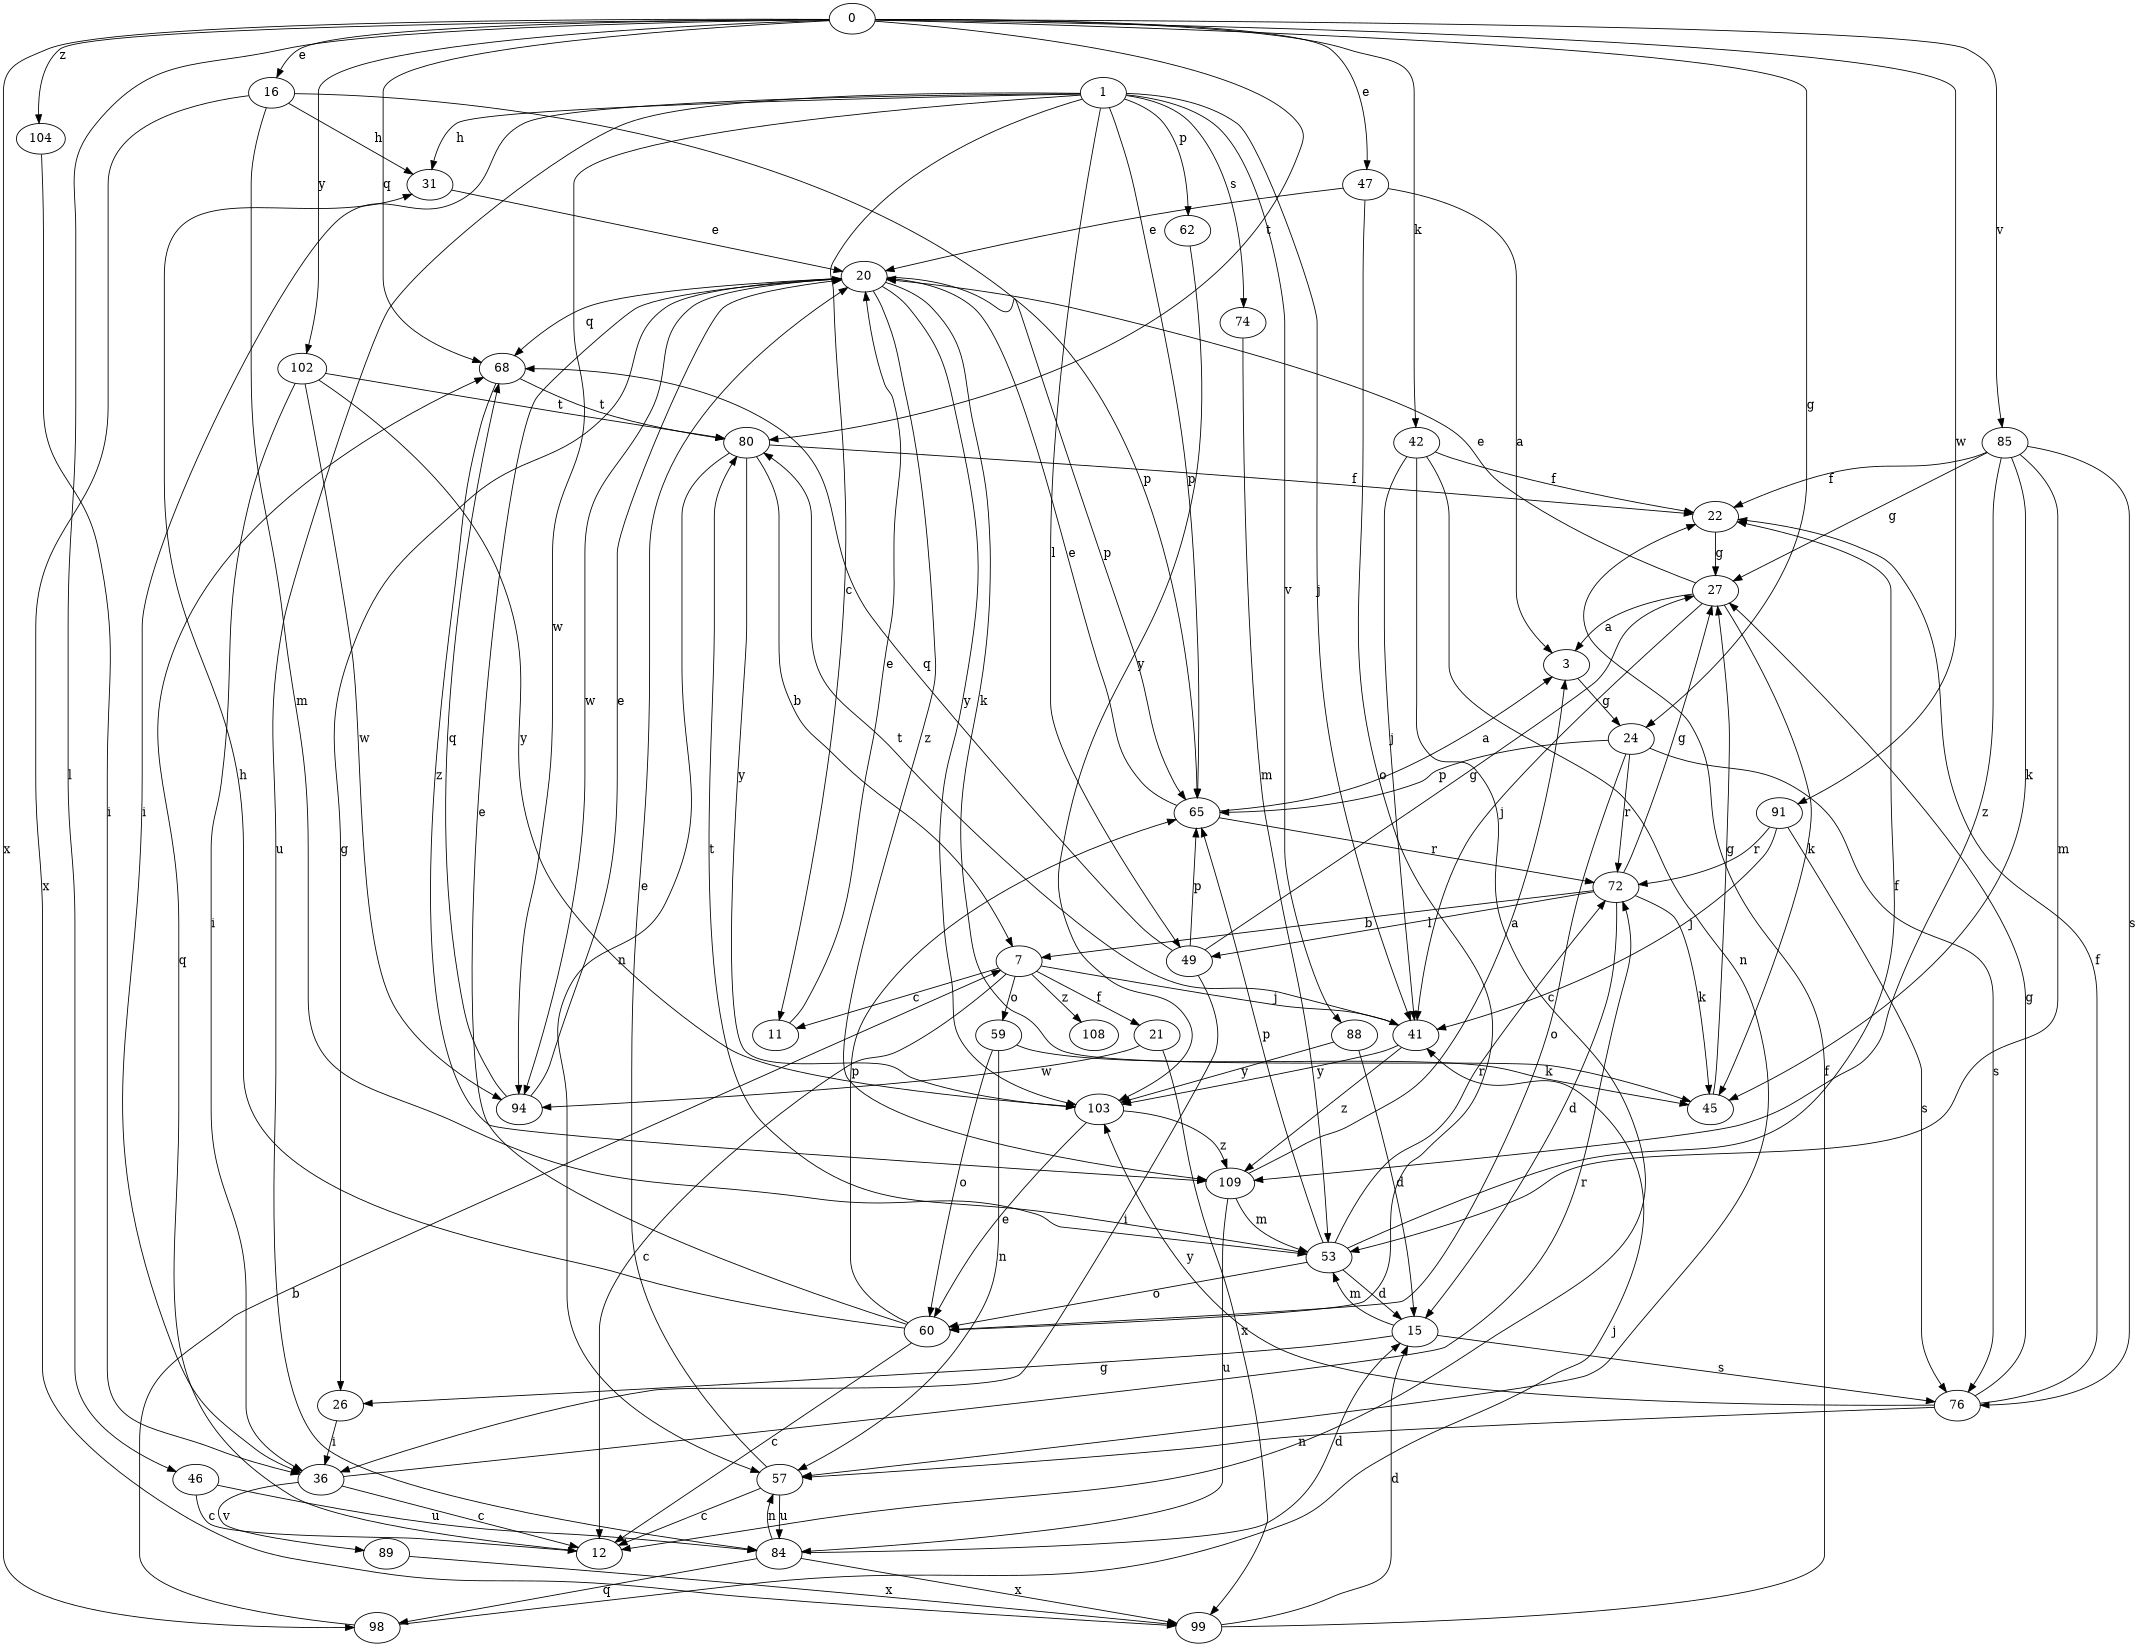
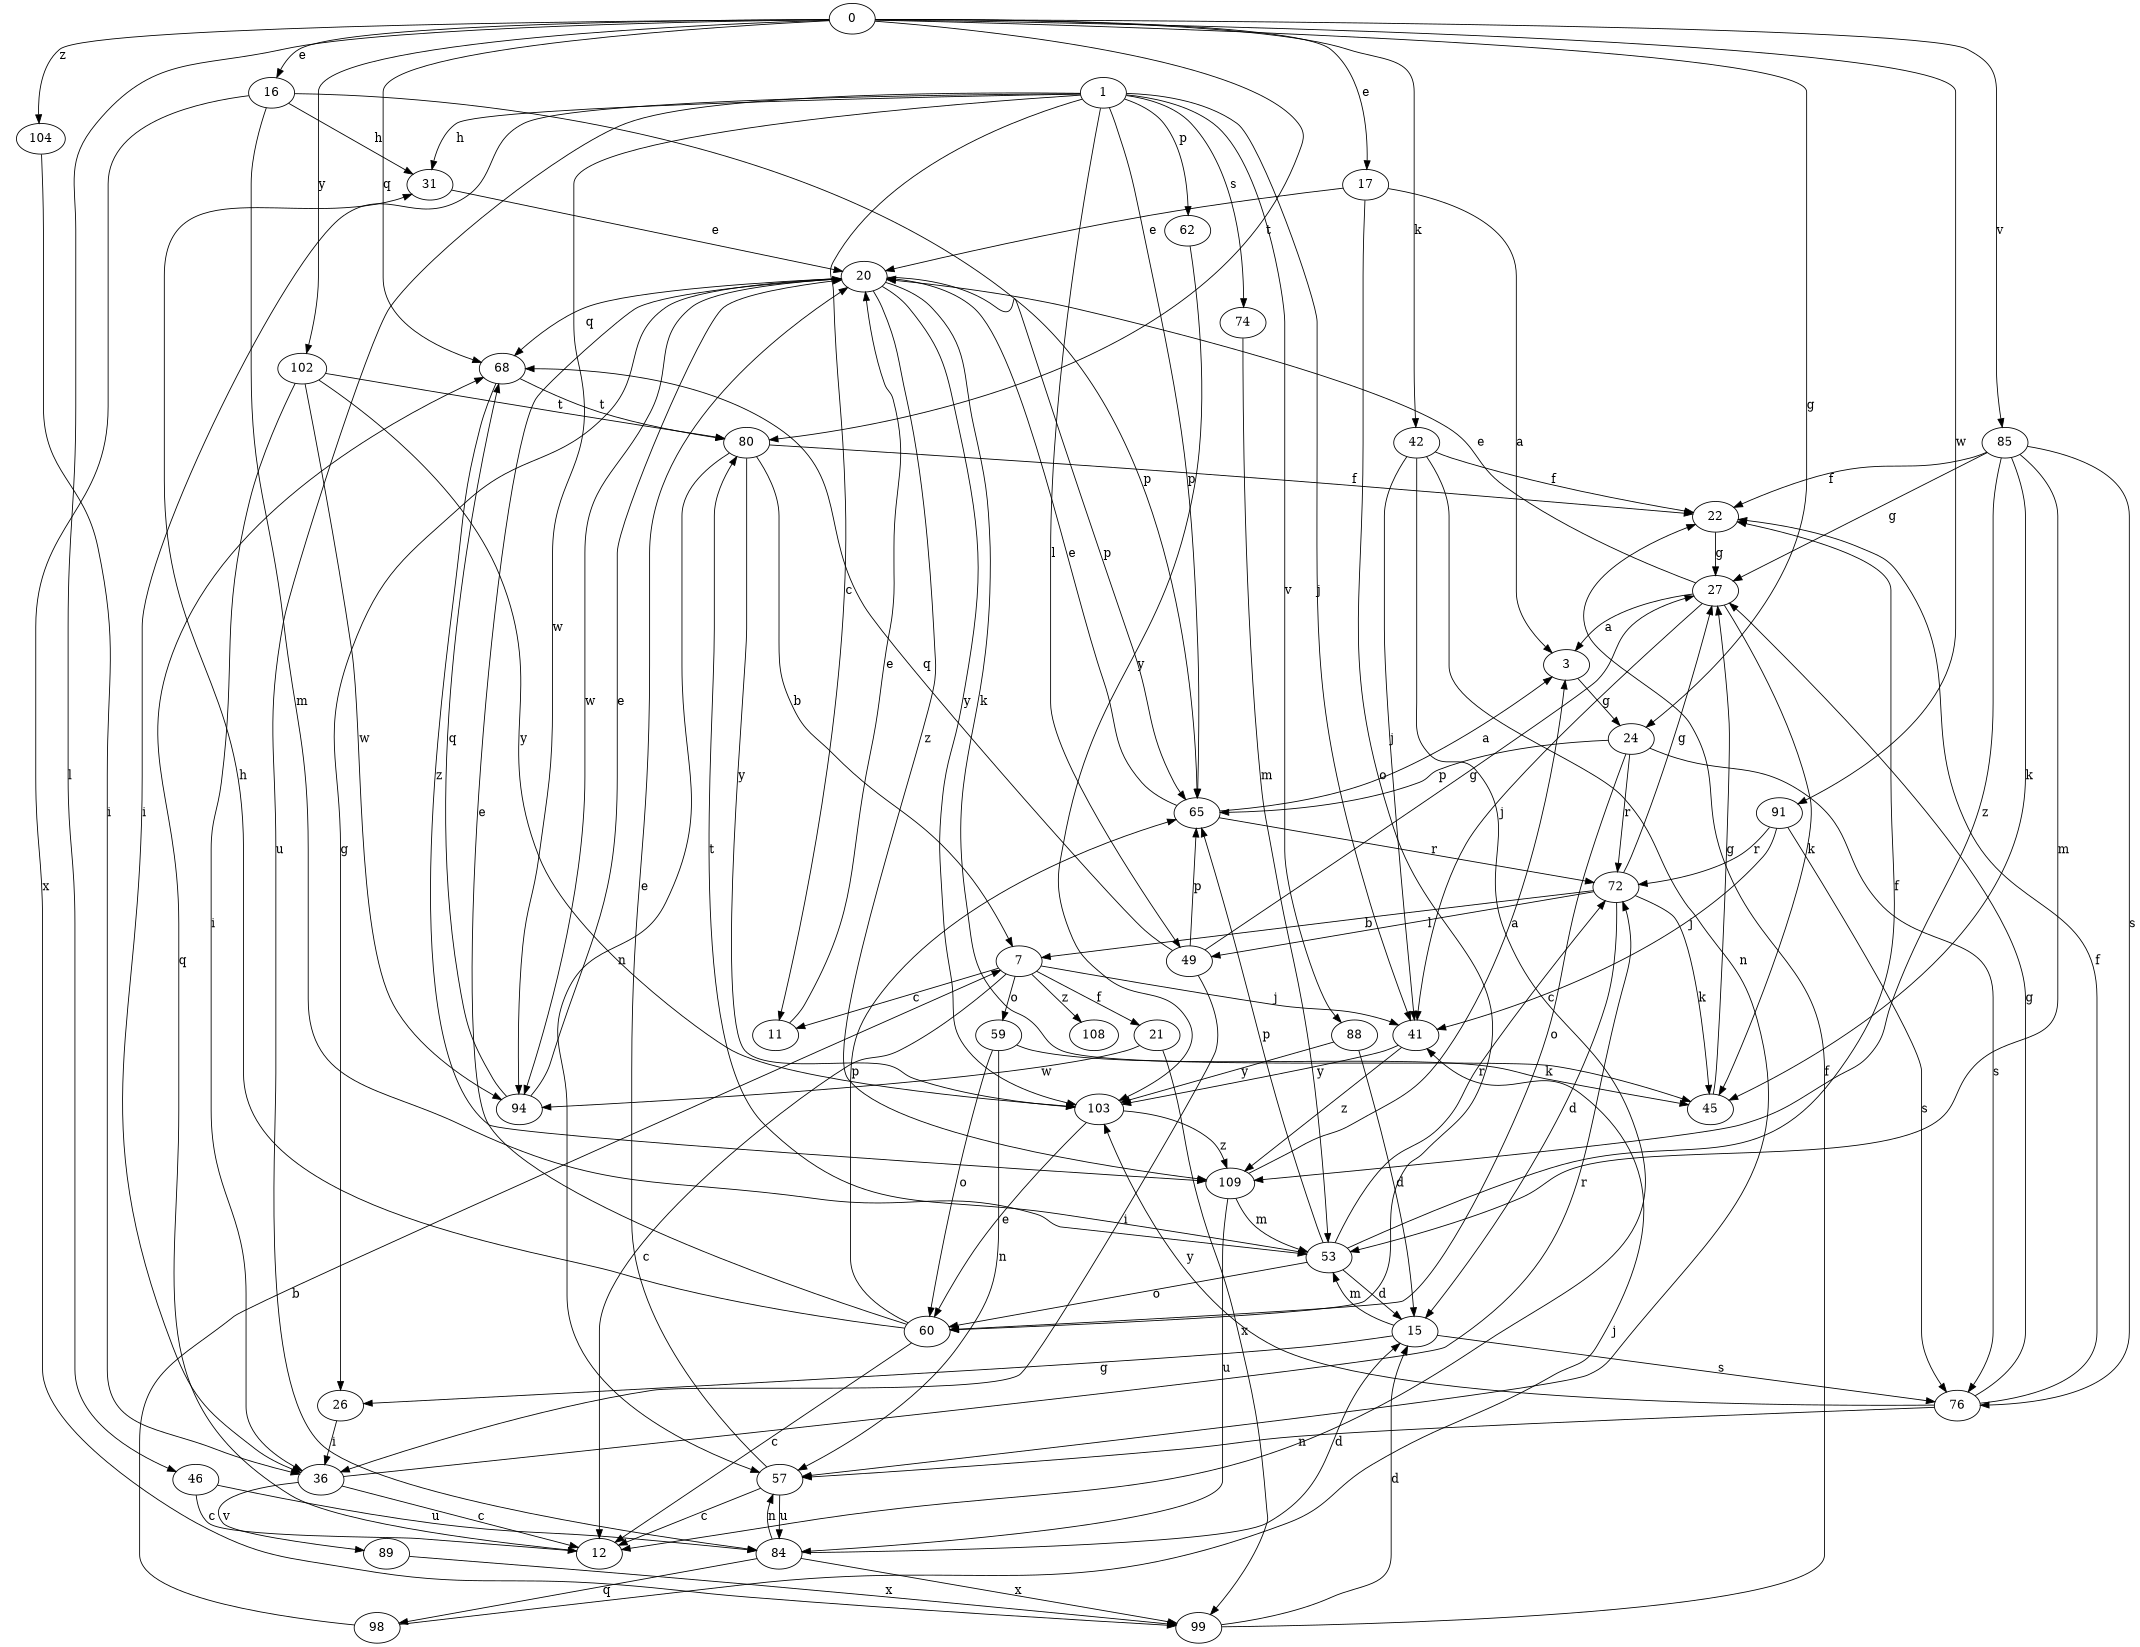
(1366, 185) -> (1366, 185)
(3, 581) -> none
(984, 841) -> none
